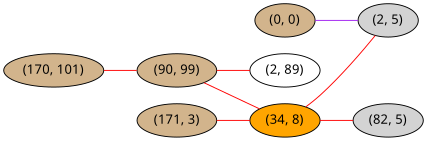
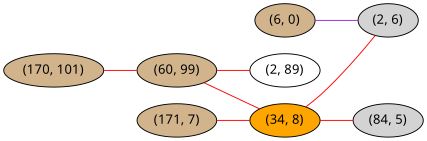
(285, 20) -> (285, 20)
(388, 20) -> (388, 20)
(177, 70) -> (177, 70)
(177, 120) -> (177, 120)
(388, 120) -> (388, 120)
